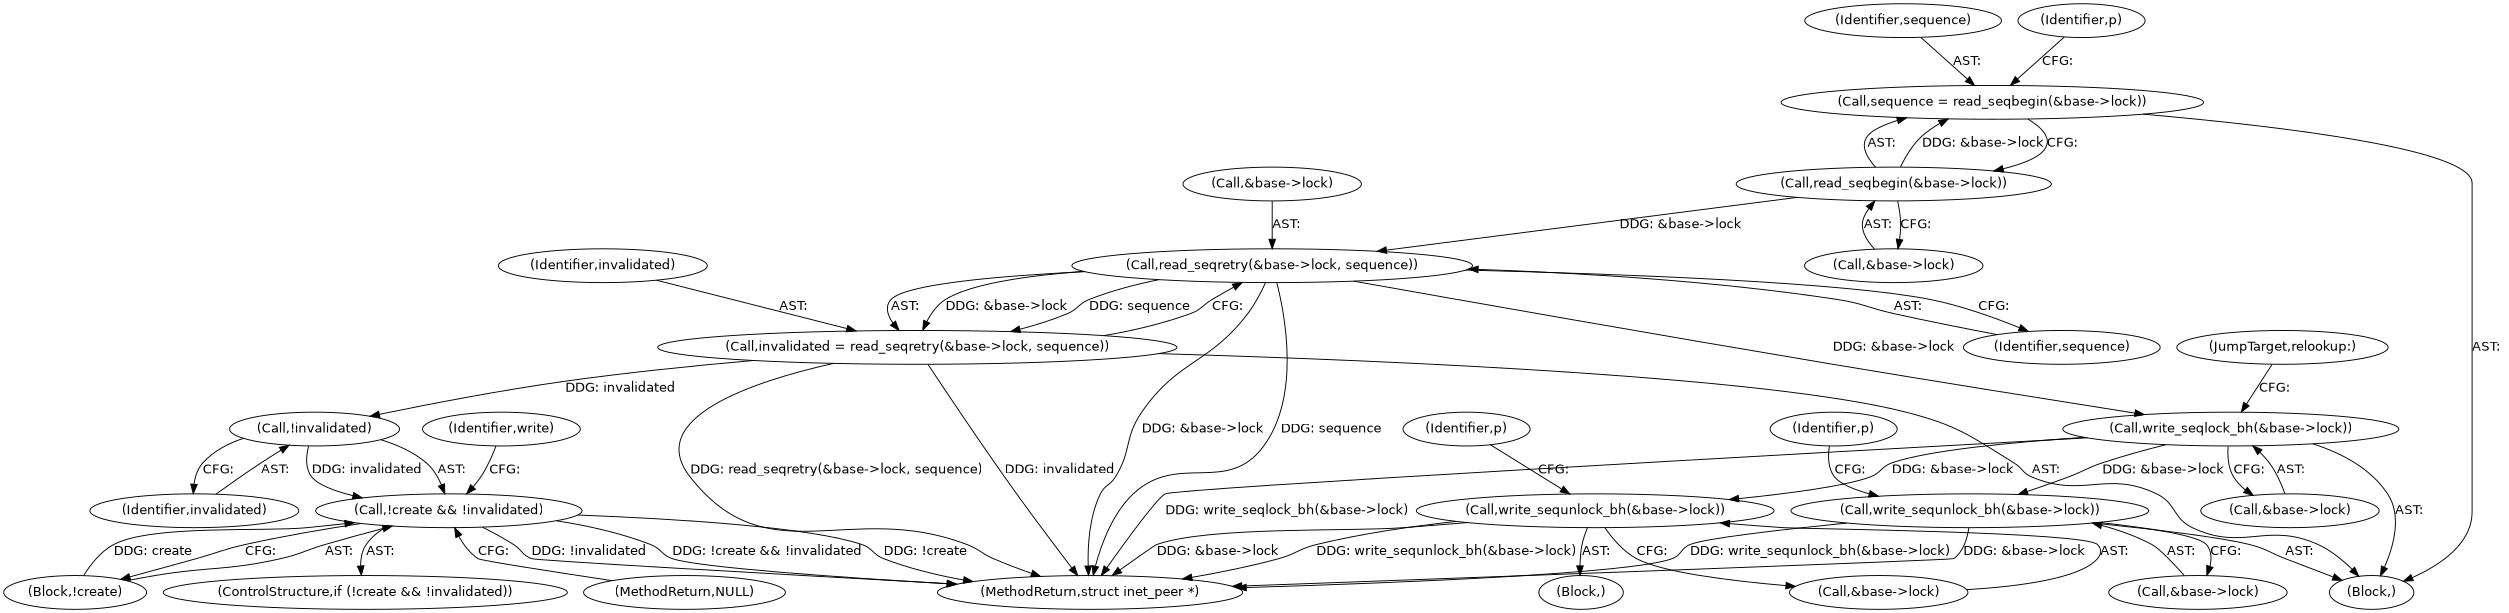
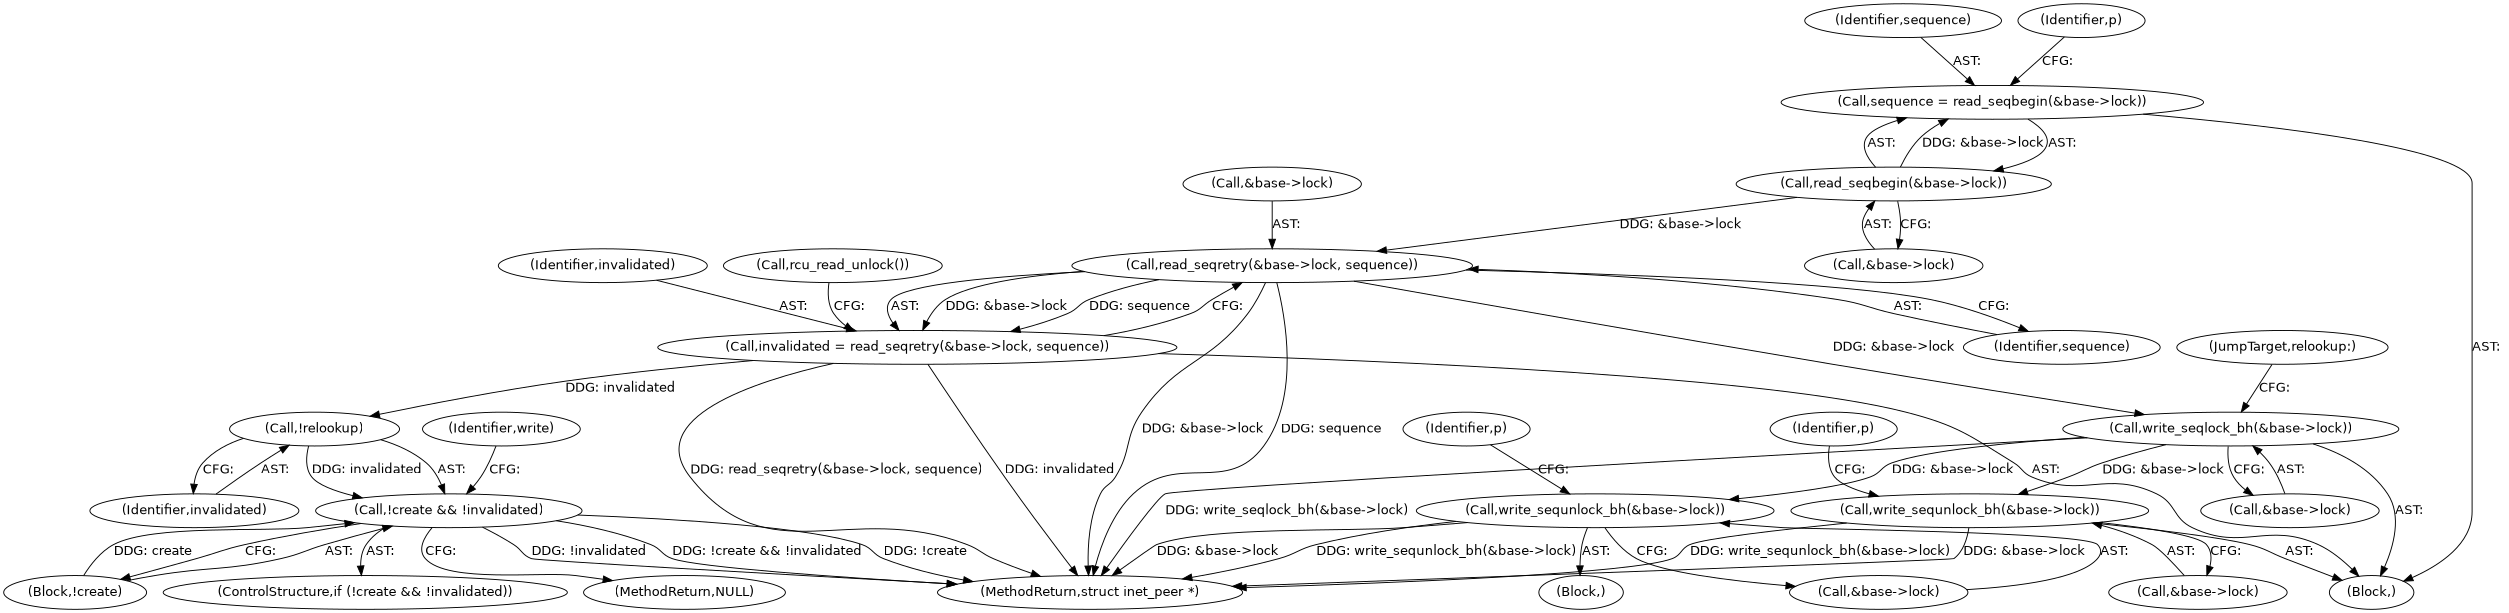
(2065, 143) -> (2065, 143)
none -> (833, 266)
(315, 429) -> (315, 429)
(530, 568) -> (495, 575)
